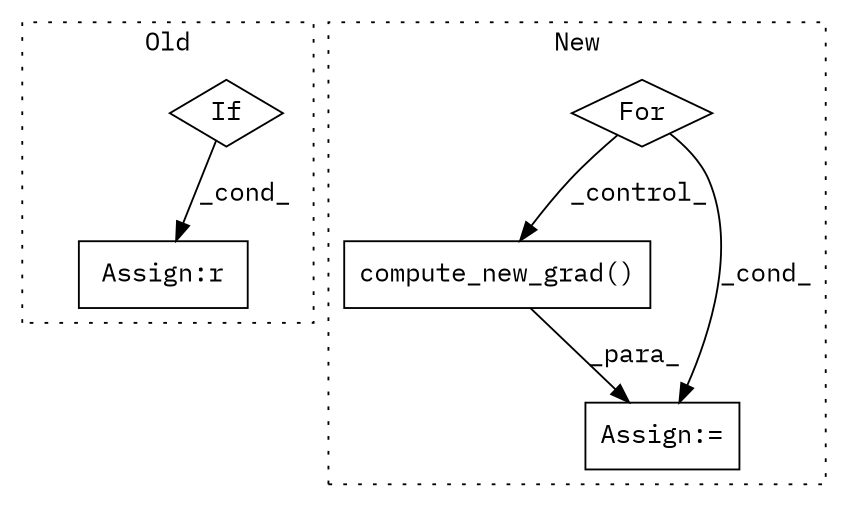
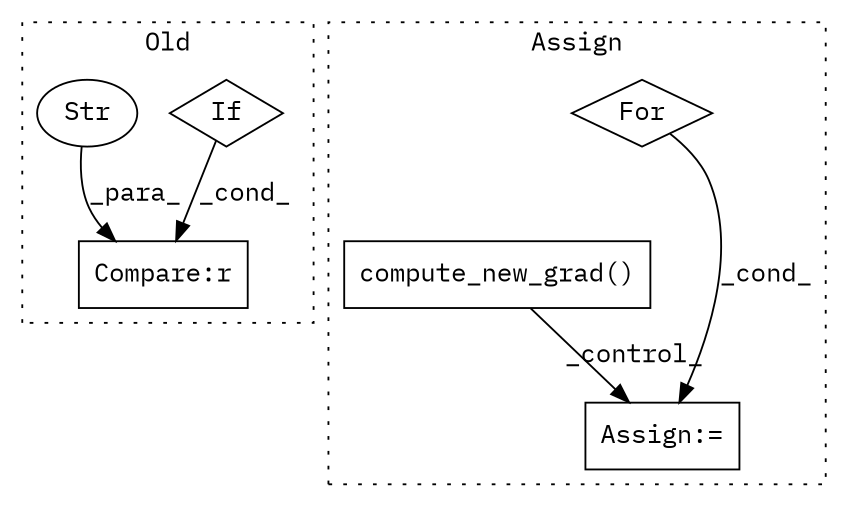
(577, 44) -> (577, 44)
none -> (87, 113)
(572, 178) -> none
(163, 275) -> (163, 275)
(635, 355) -> (635, 355)
